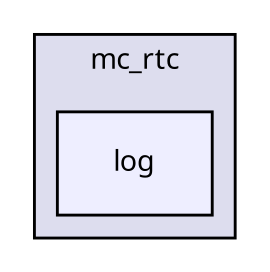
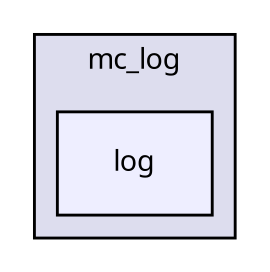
(135, 62) -> (135, 62)
